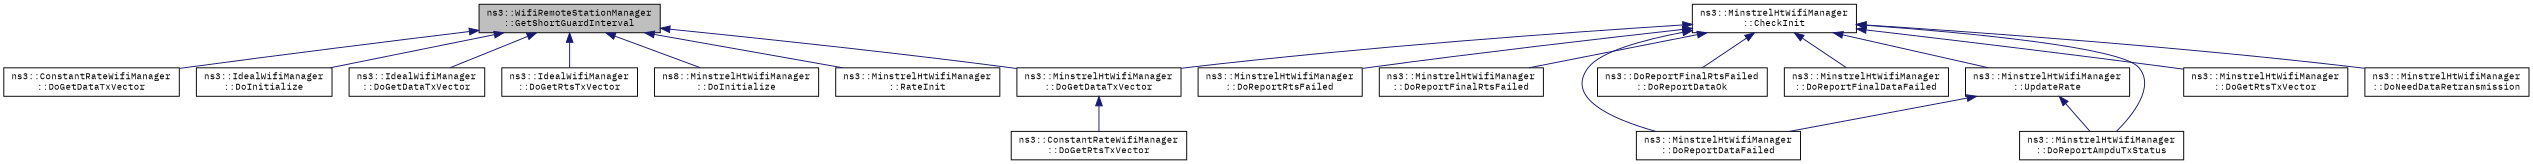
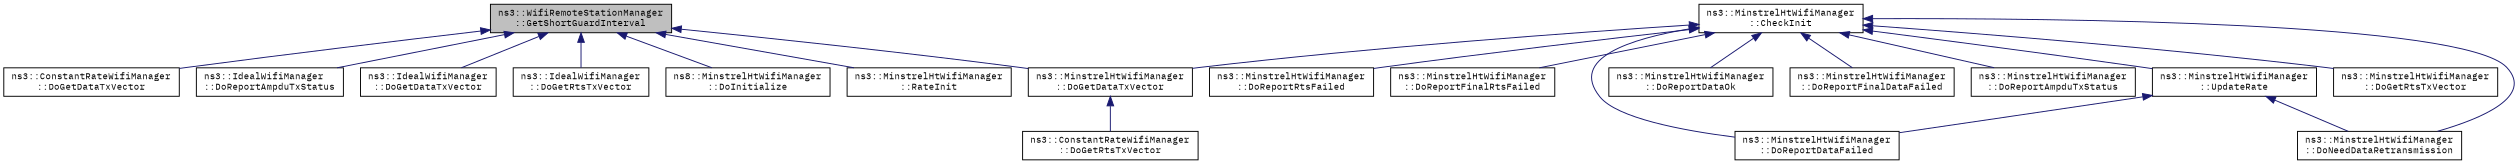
(264, 82) -> (270, 82)
(1682, 82) -> (1691, 82)
(2078, 117) -> (2312, 116)
